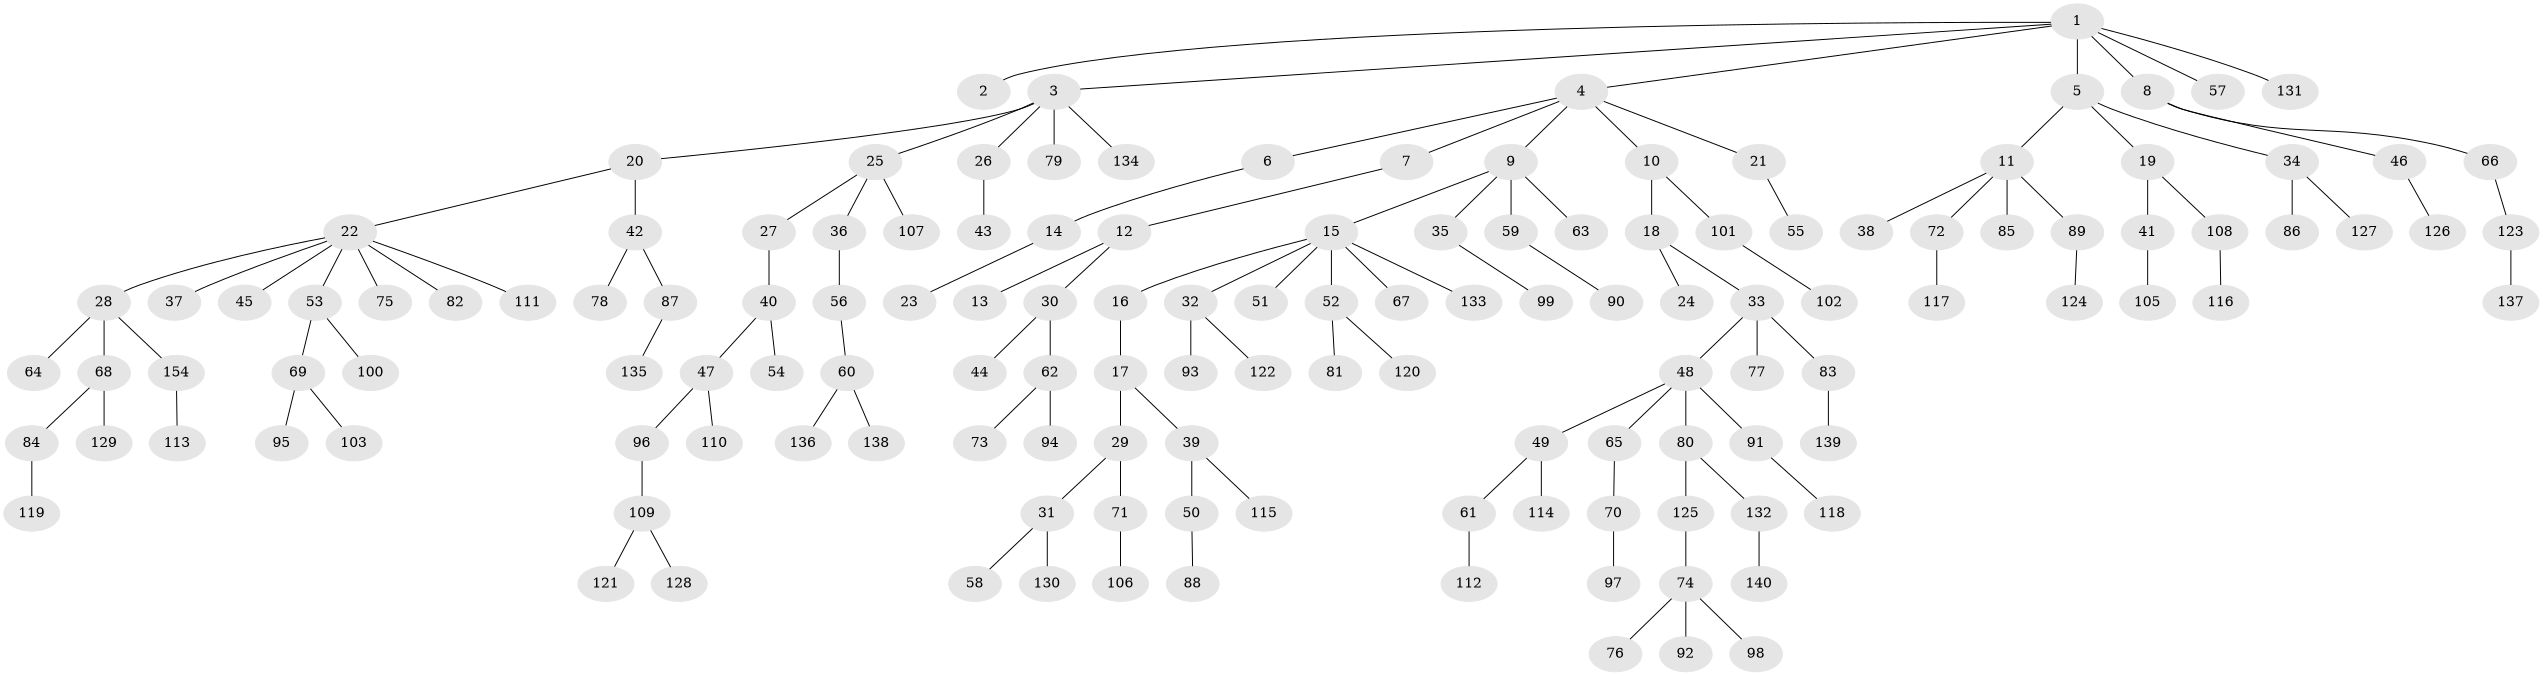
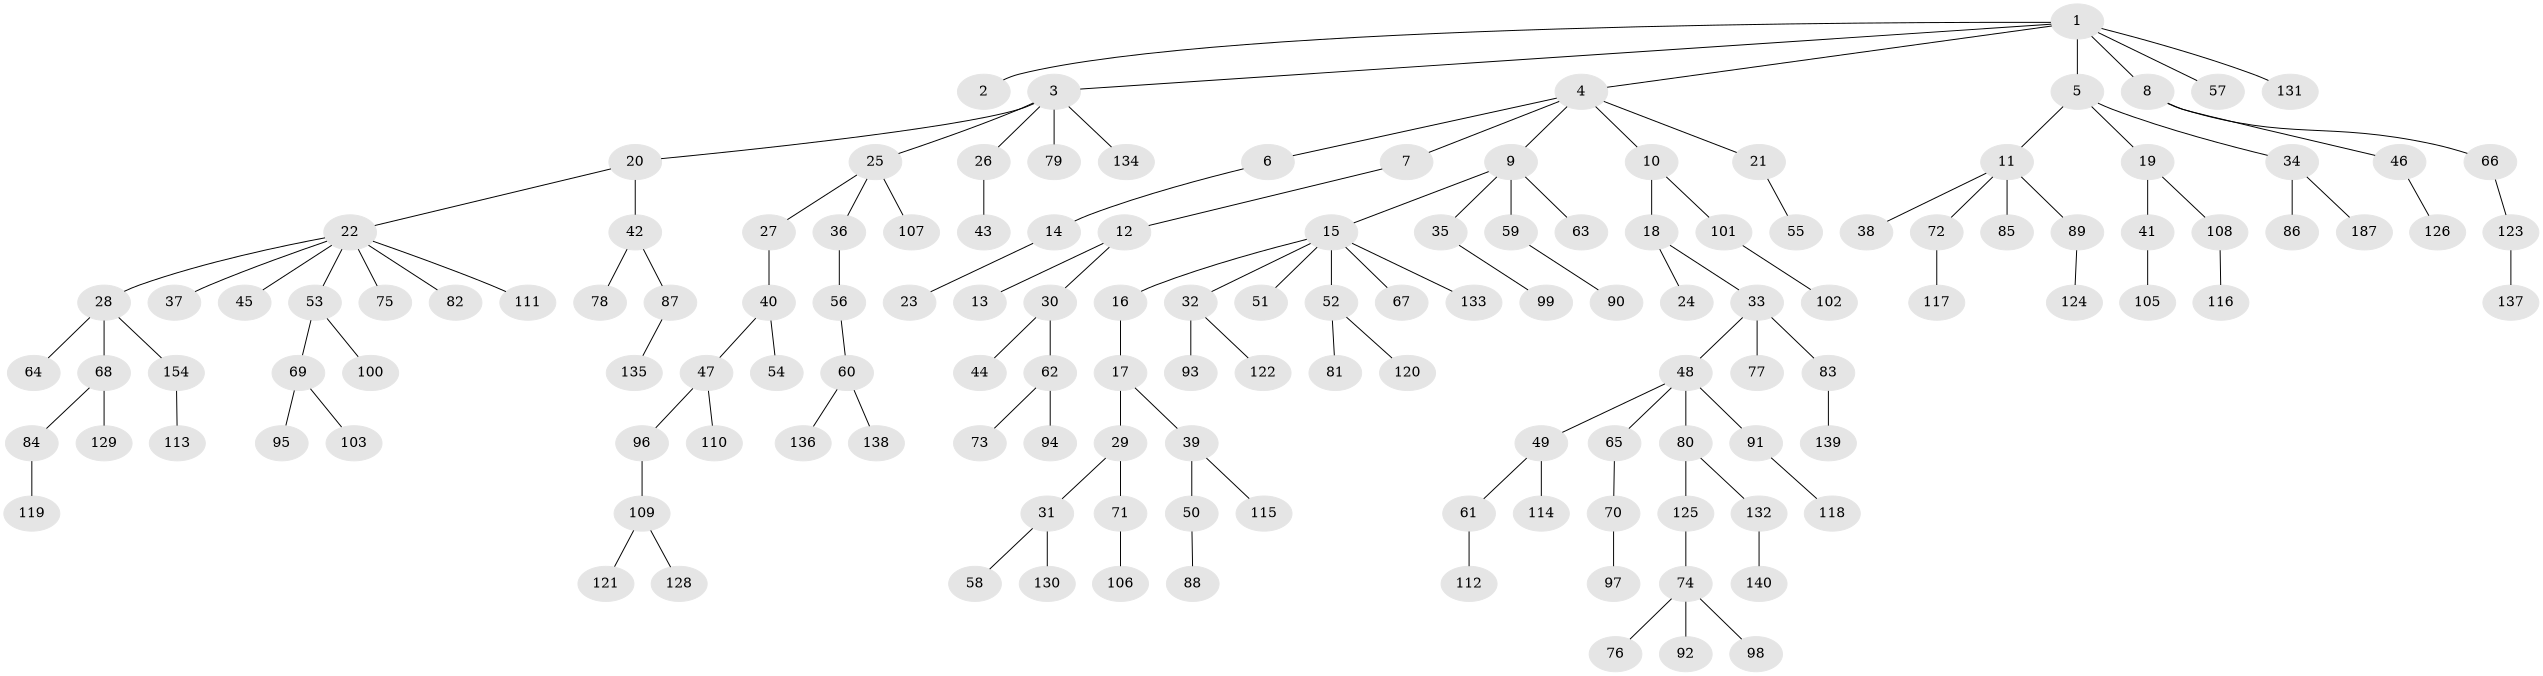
(2364, 232) -> (2364, 232)
